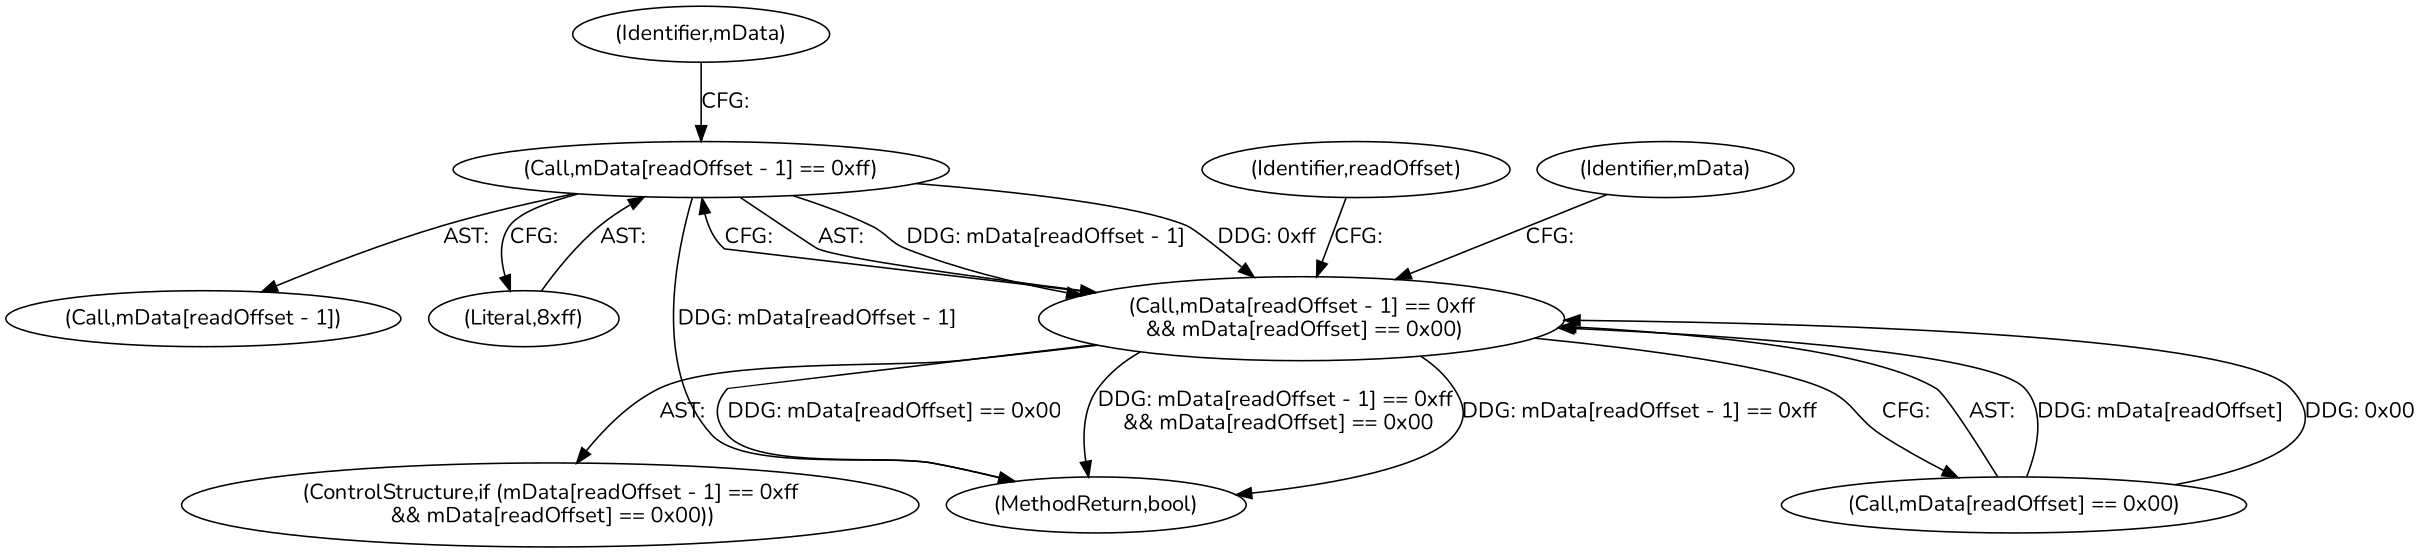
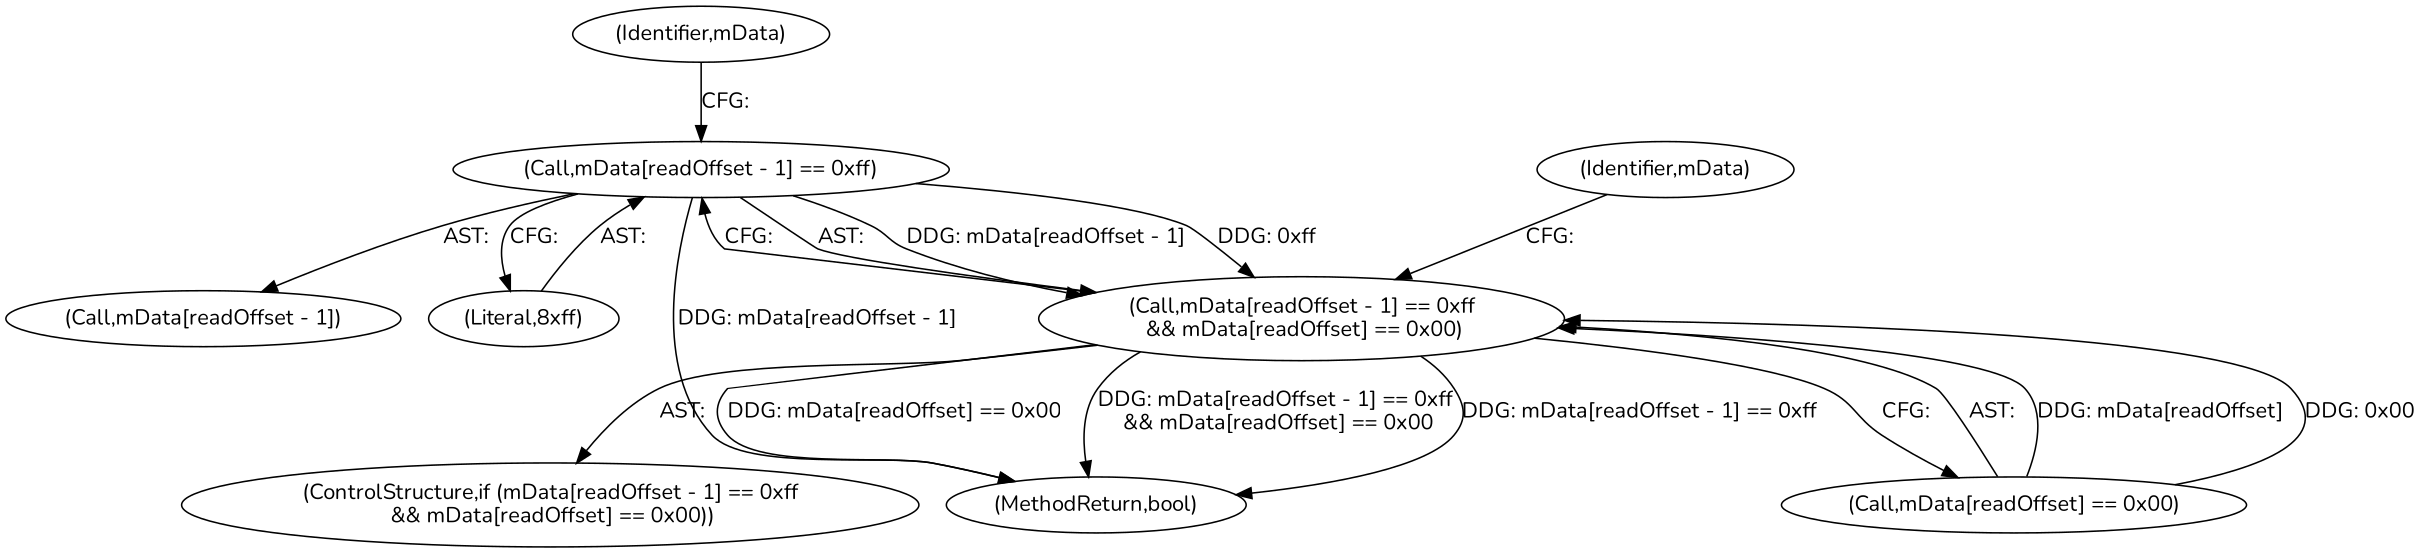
(1356, 170) -> none
